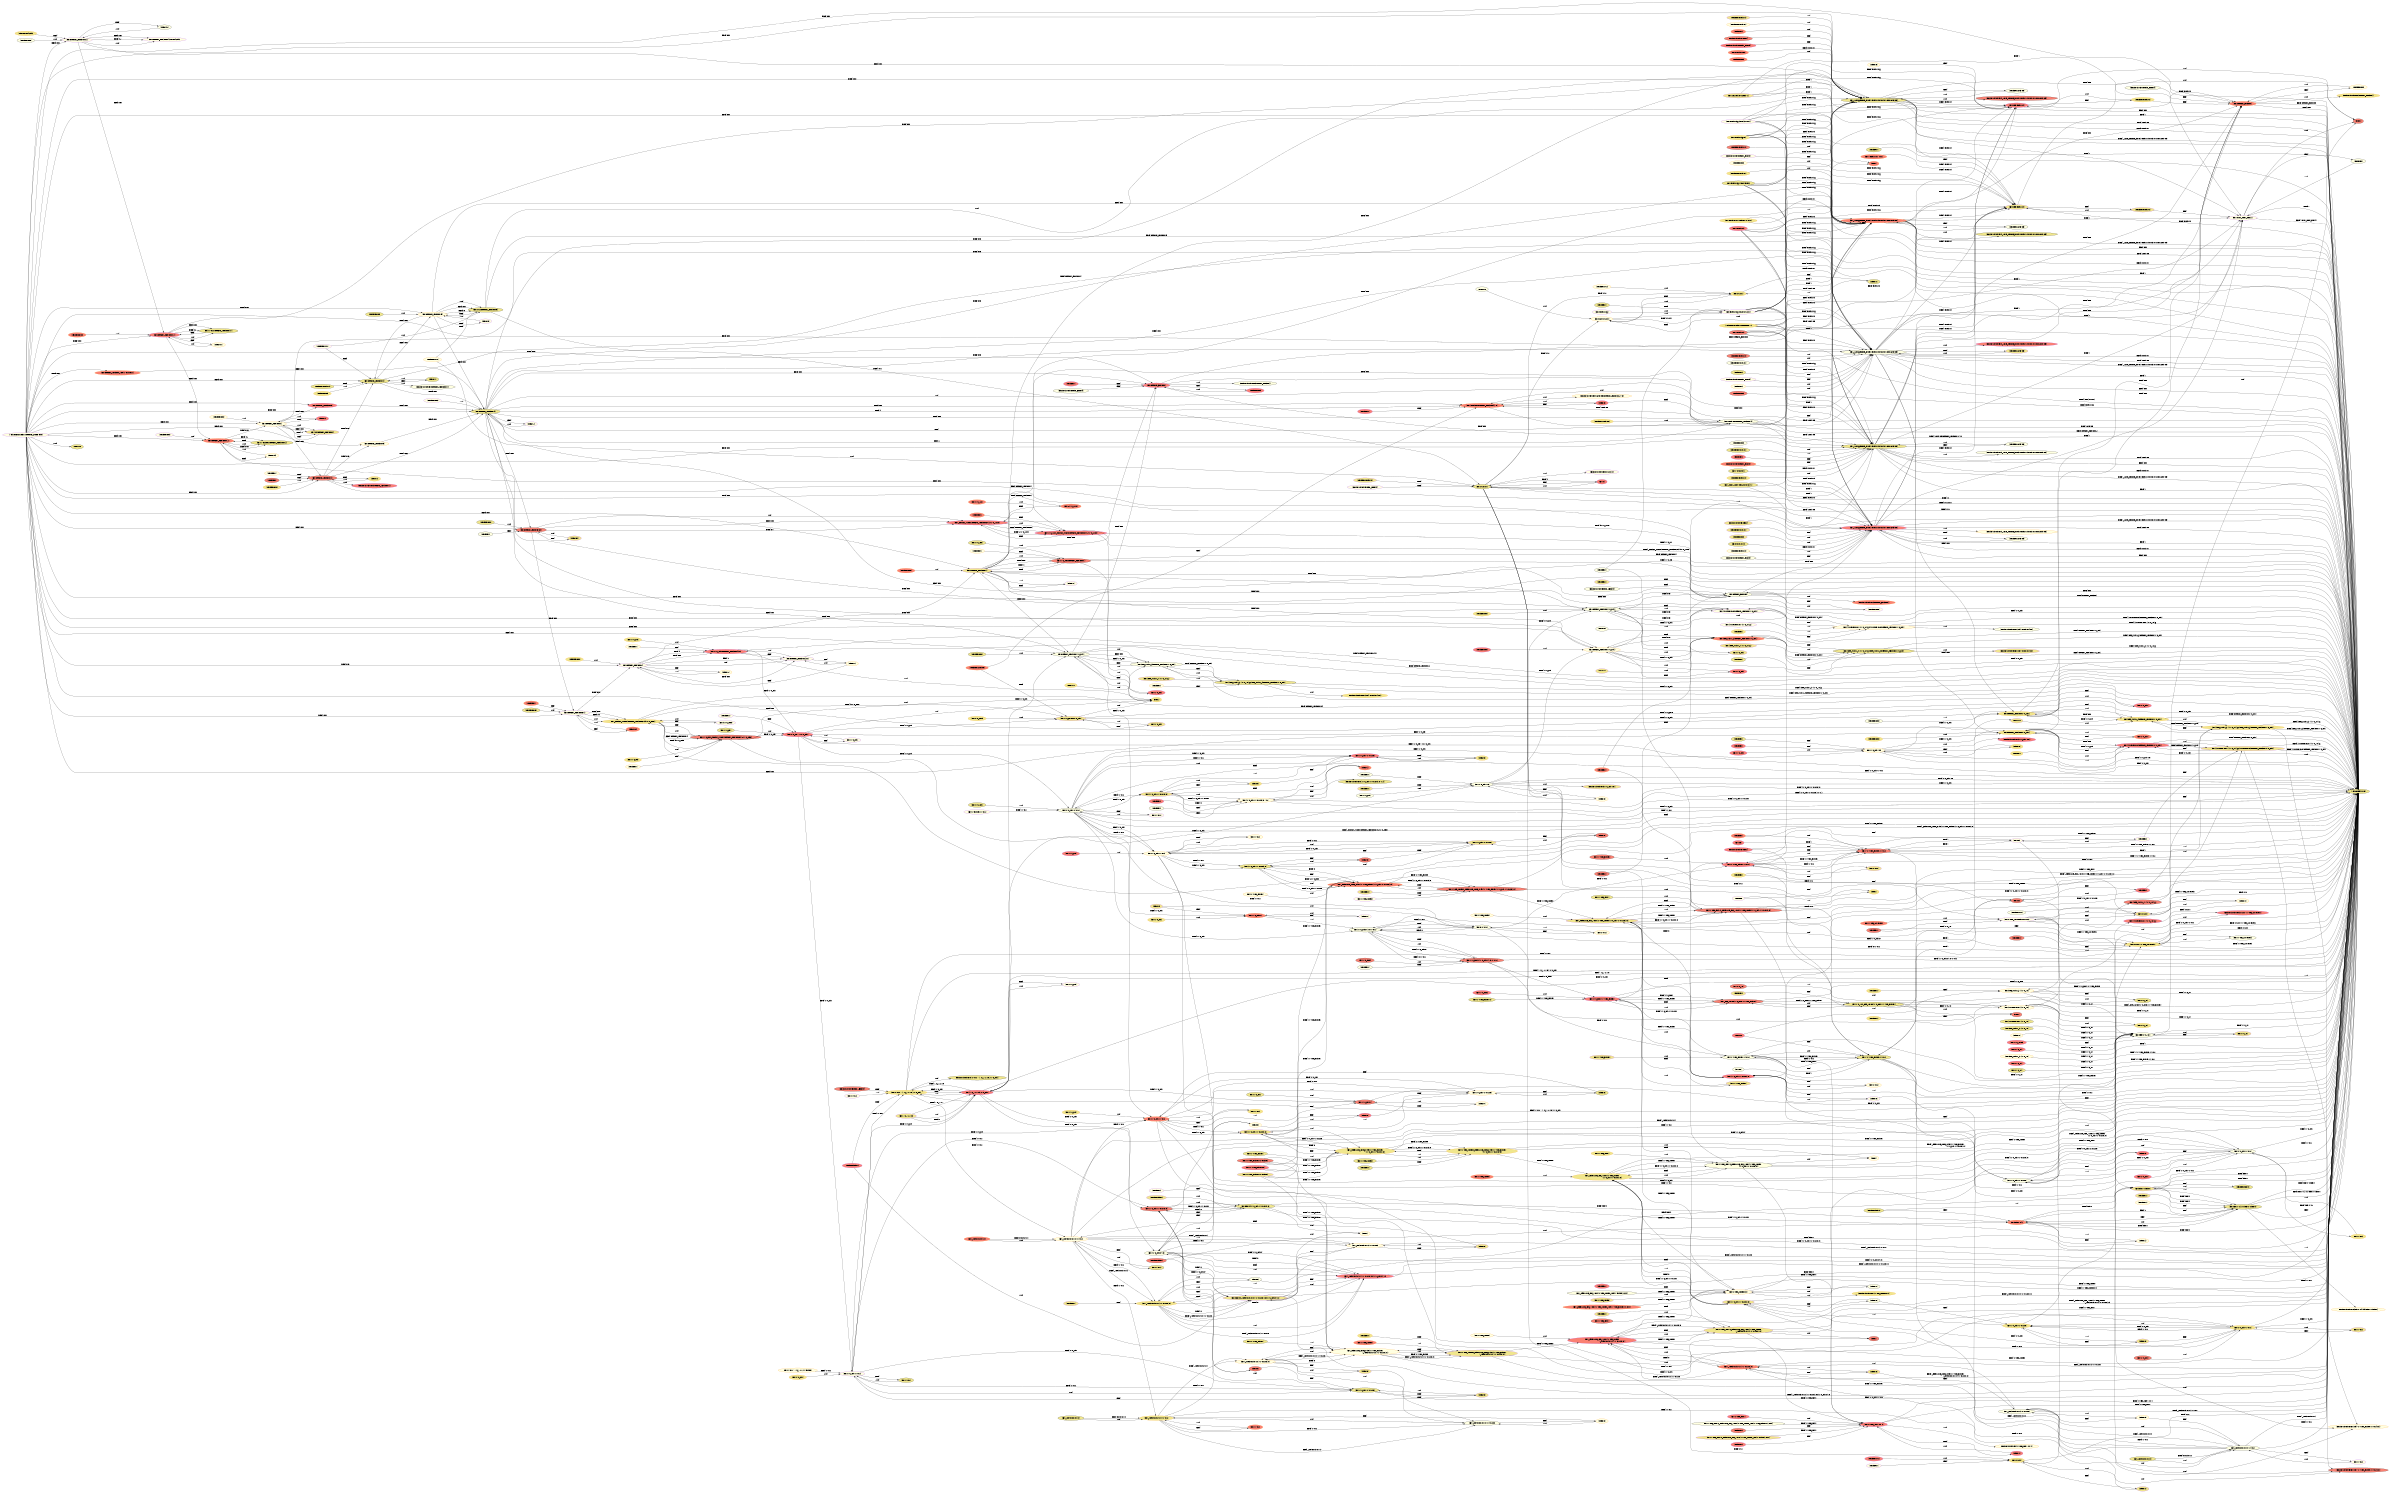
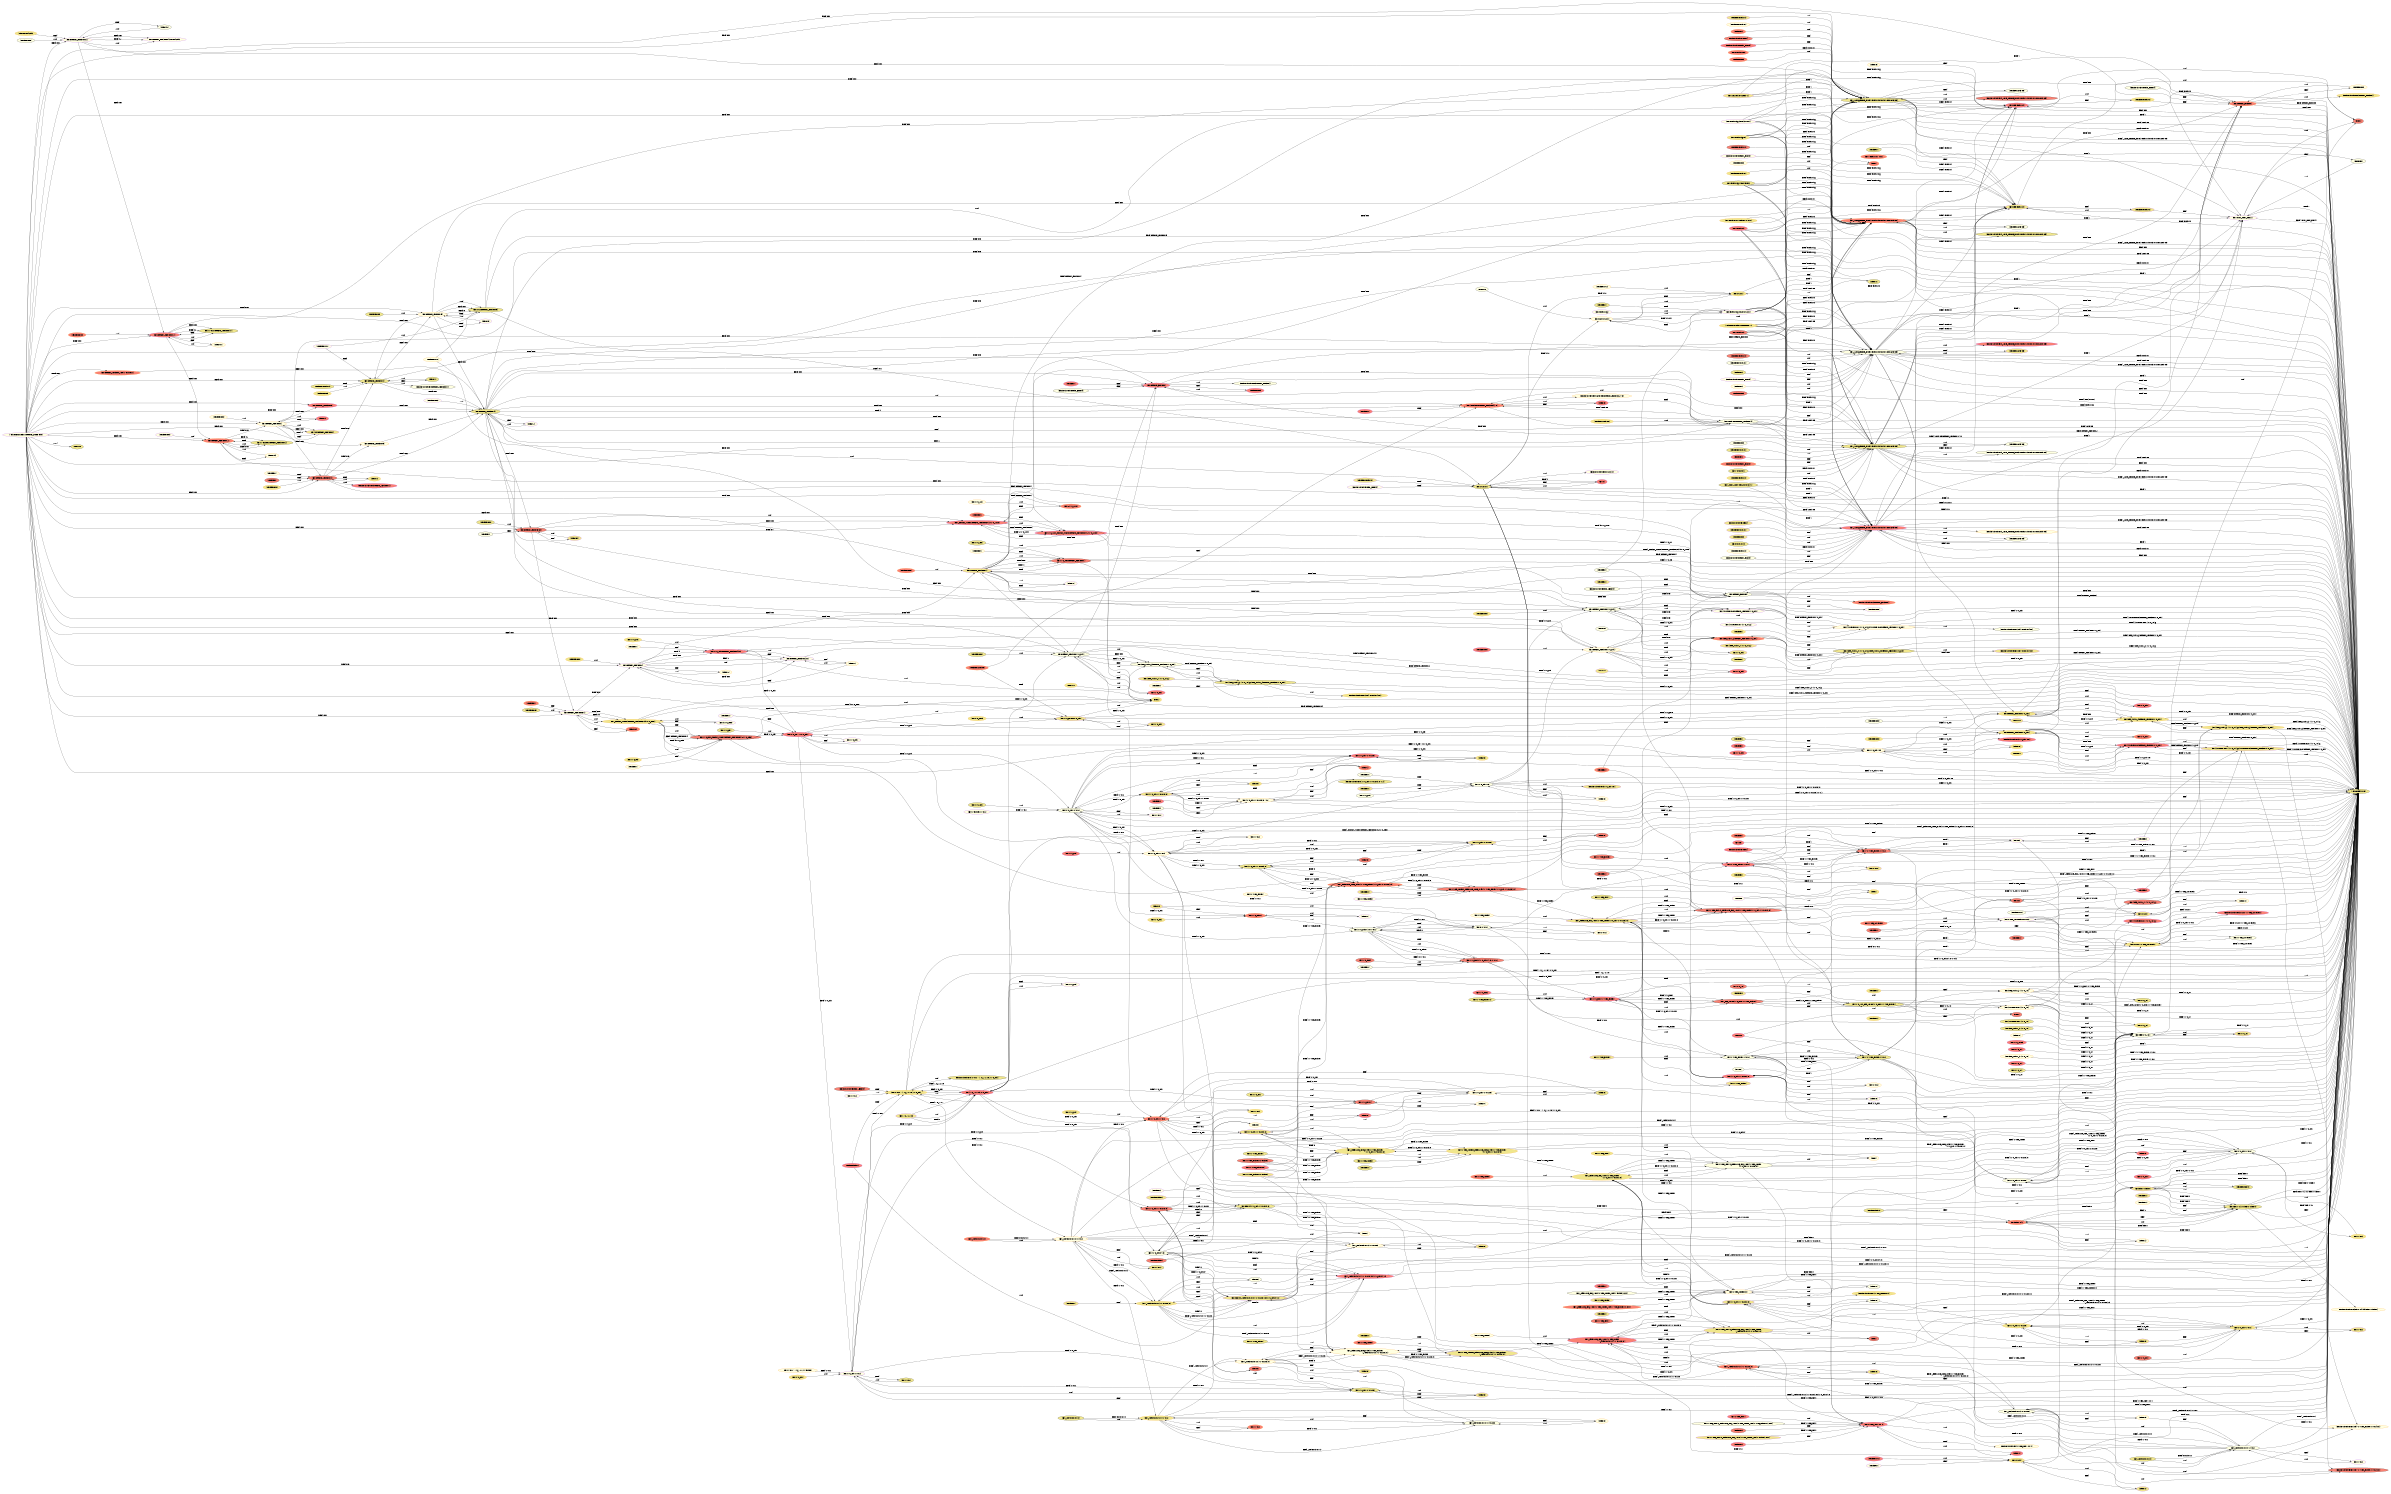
(55, 444) -> (55, 444)
(977, 502) -> (977, 502)
